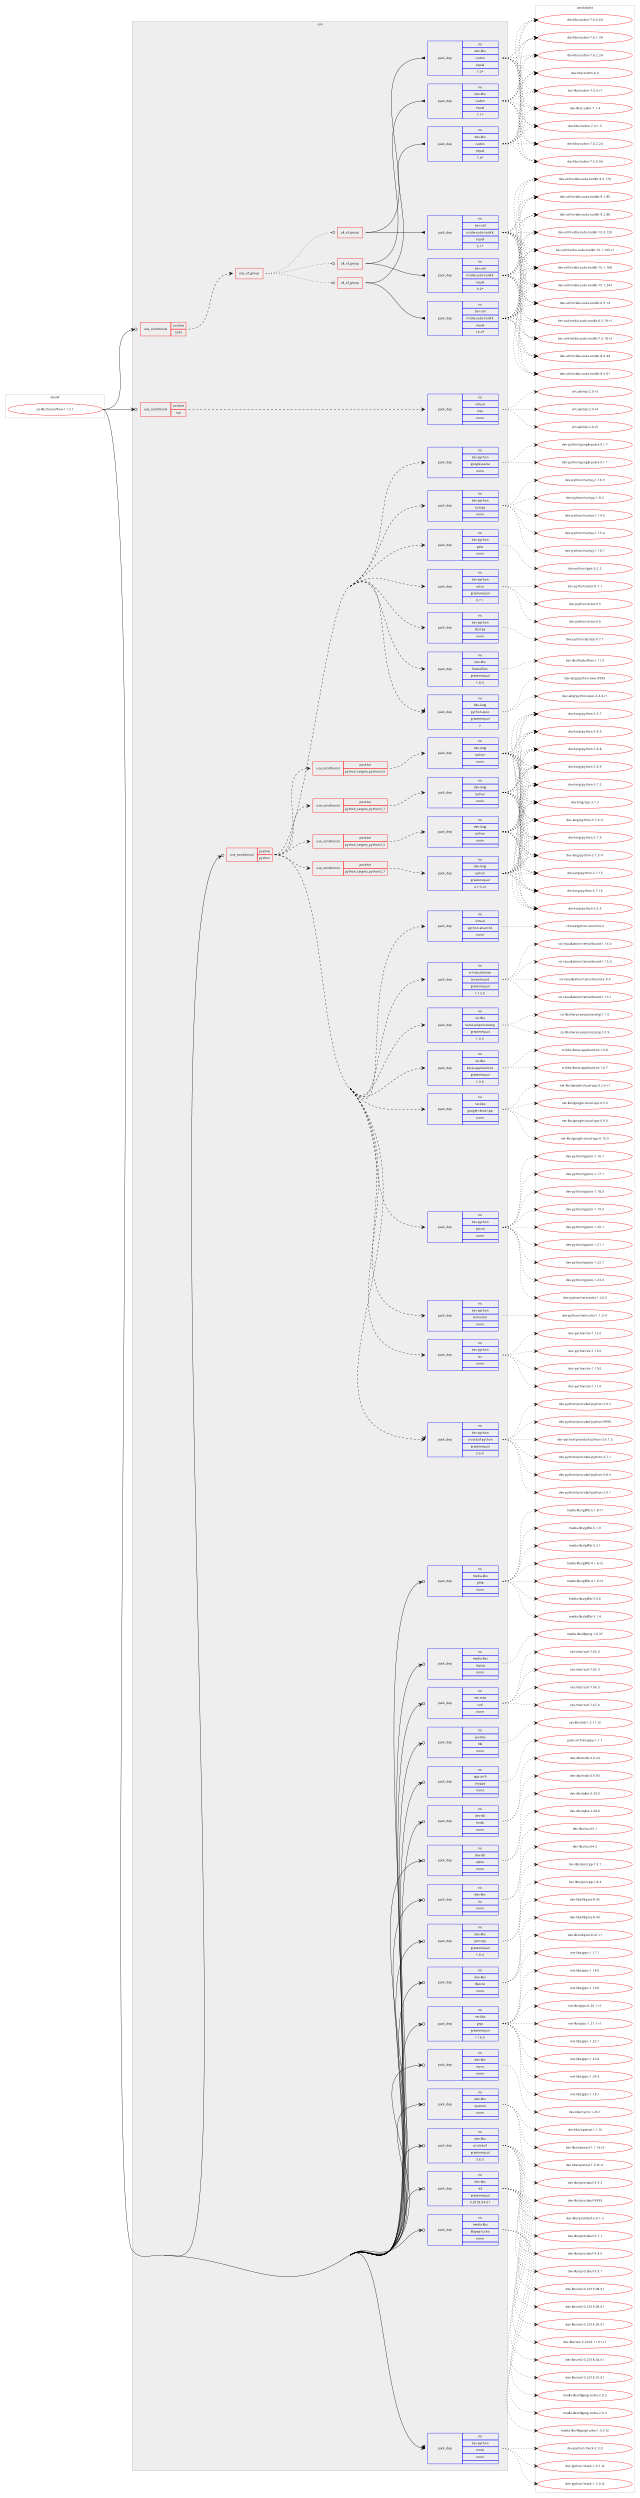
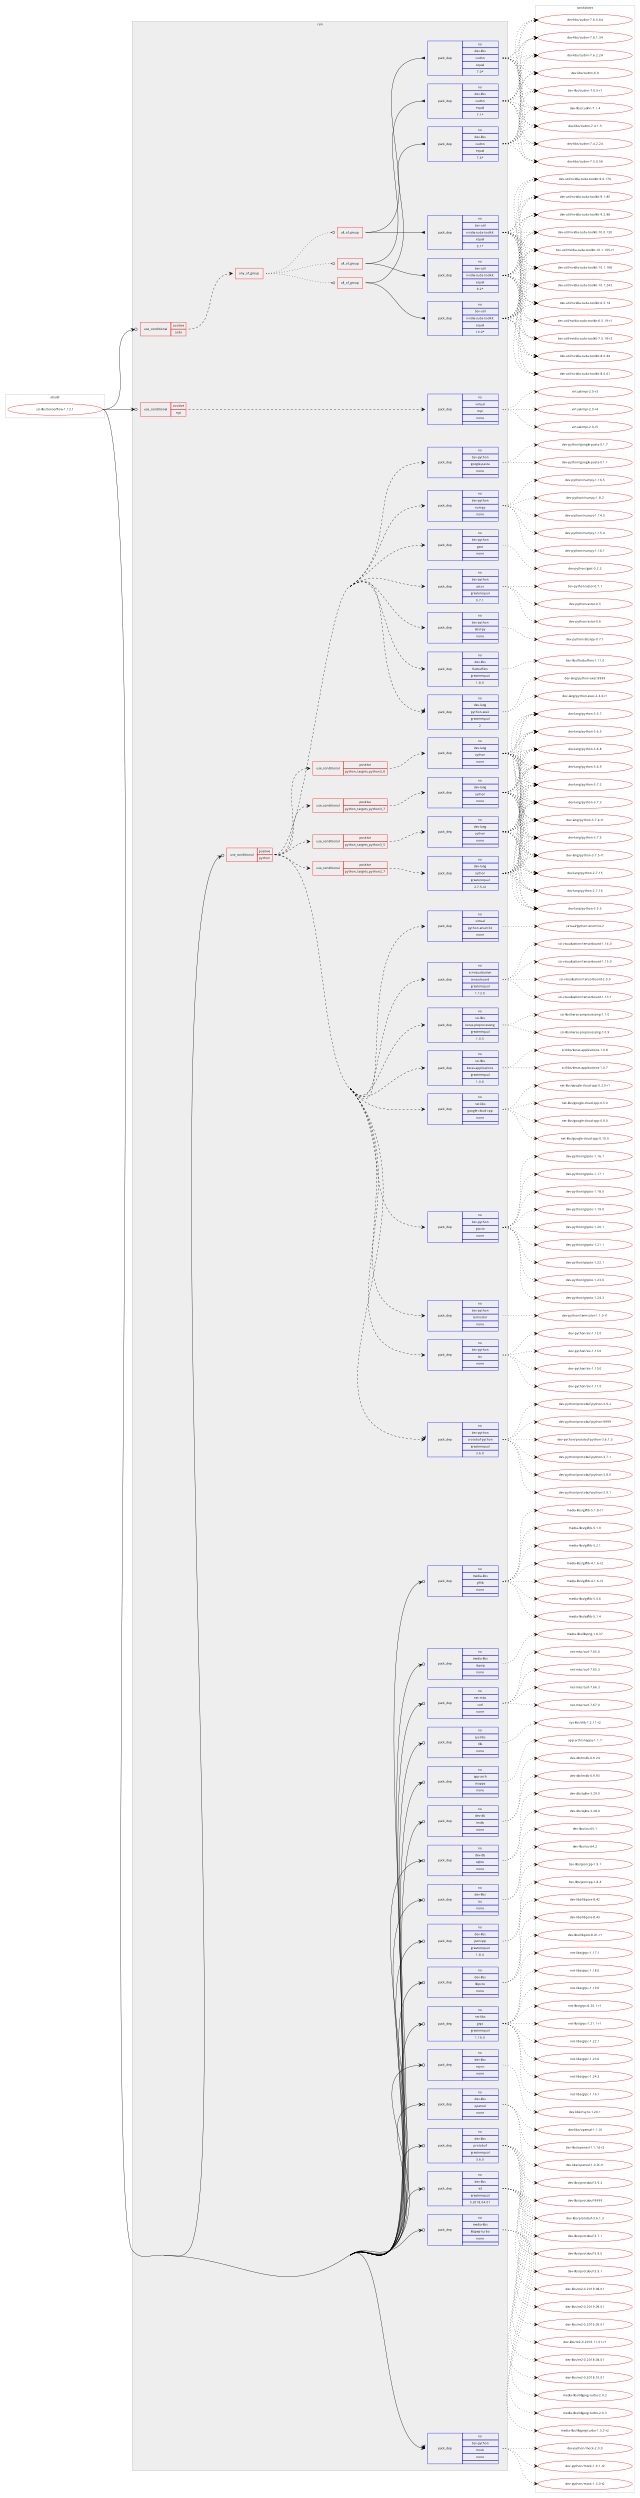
(585, 802) -> (585, 802)
(585, 1298) -> (585, 1298)
(585, 1740) -> (585, 1740)
